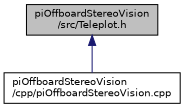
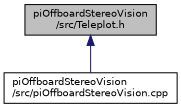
(92, 88) -> (91, 88)
